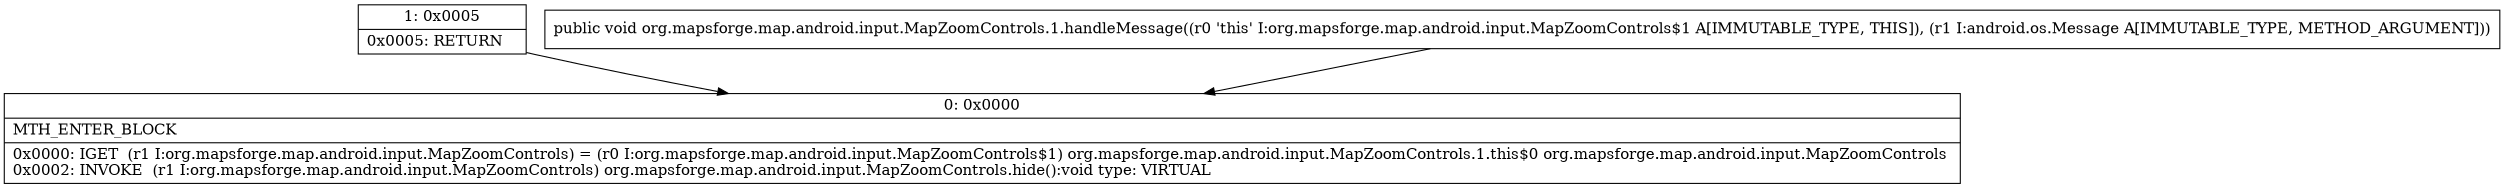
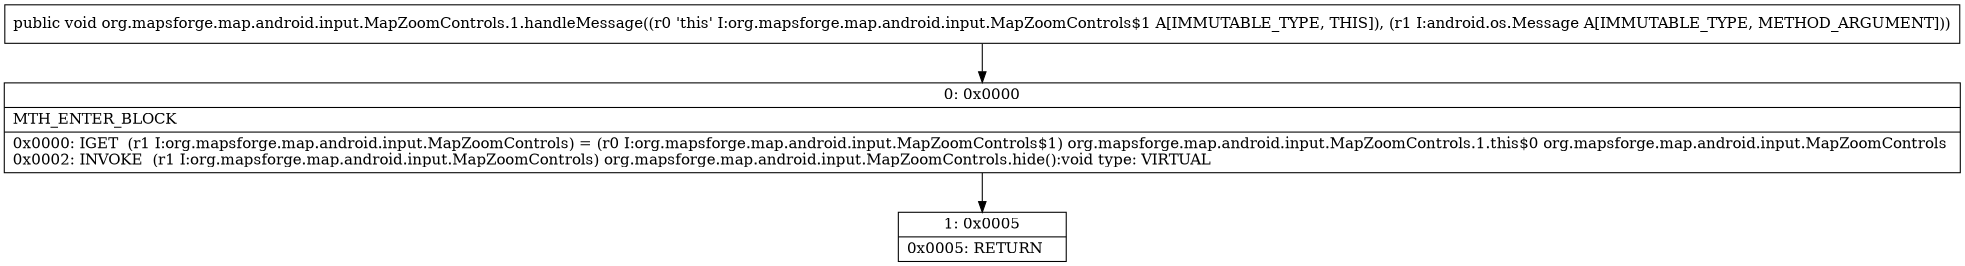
(622, 73) -> (982, 187)
